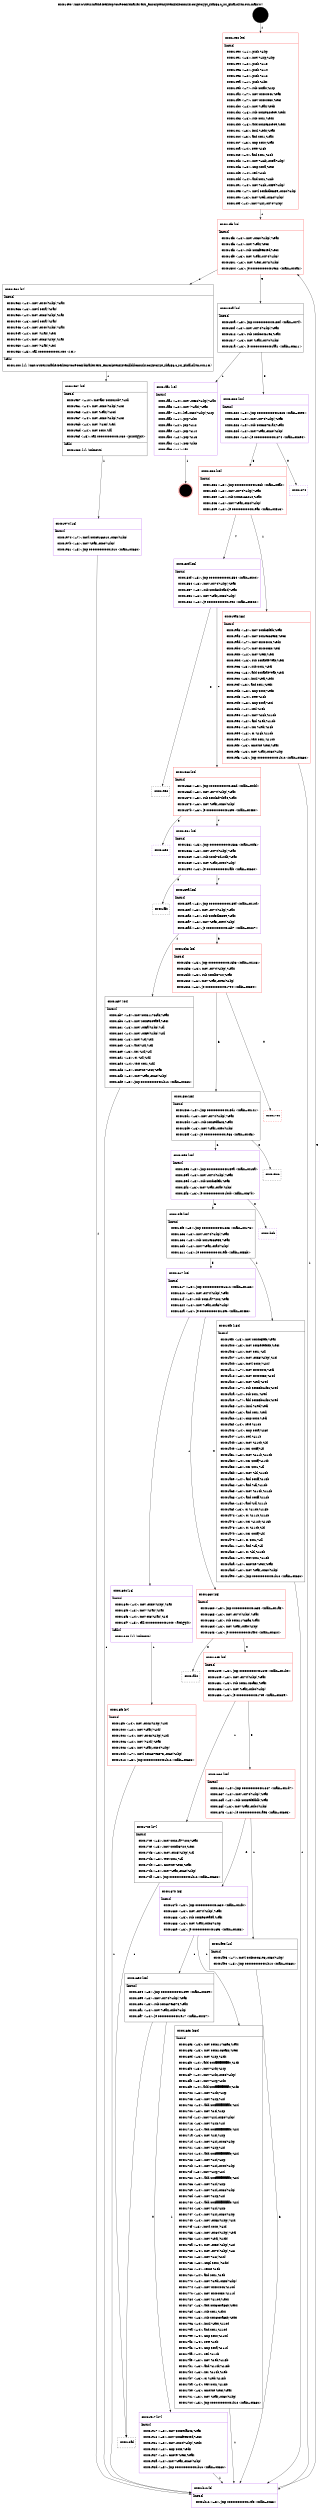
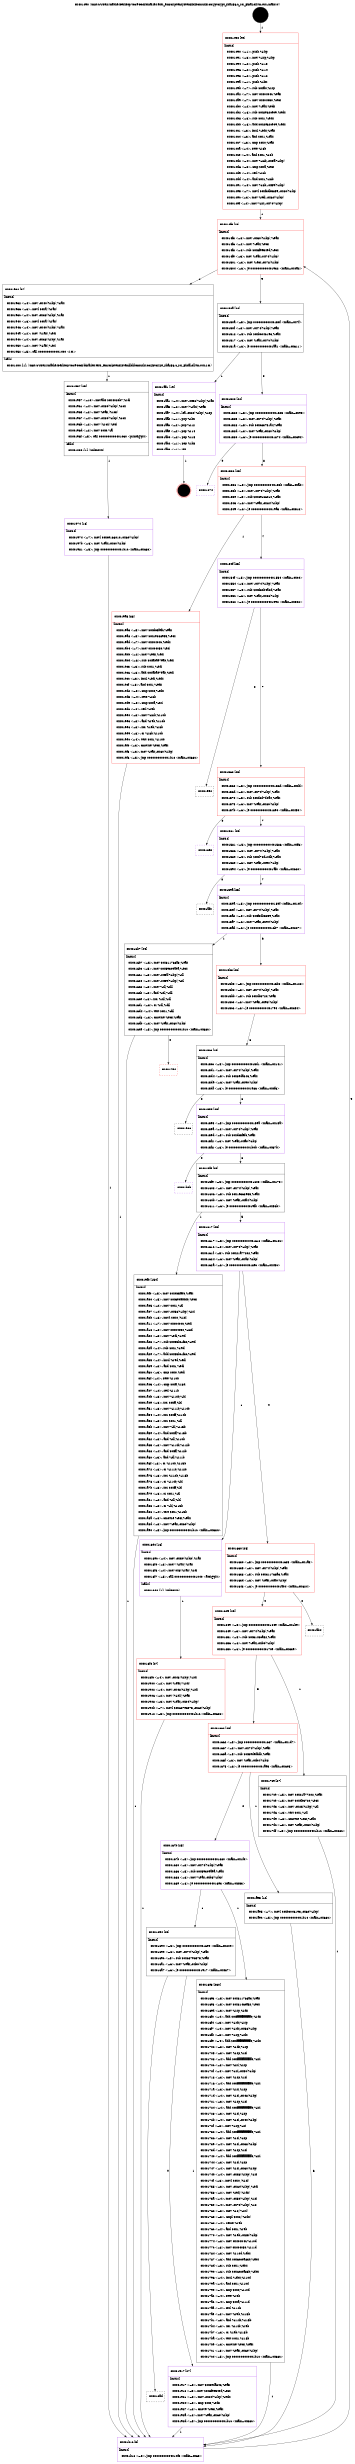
(248, 1051) -> (168, 1049)
(115, 2155) -> (336, 2188)
